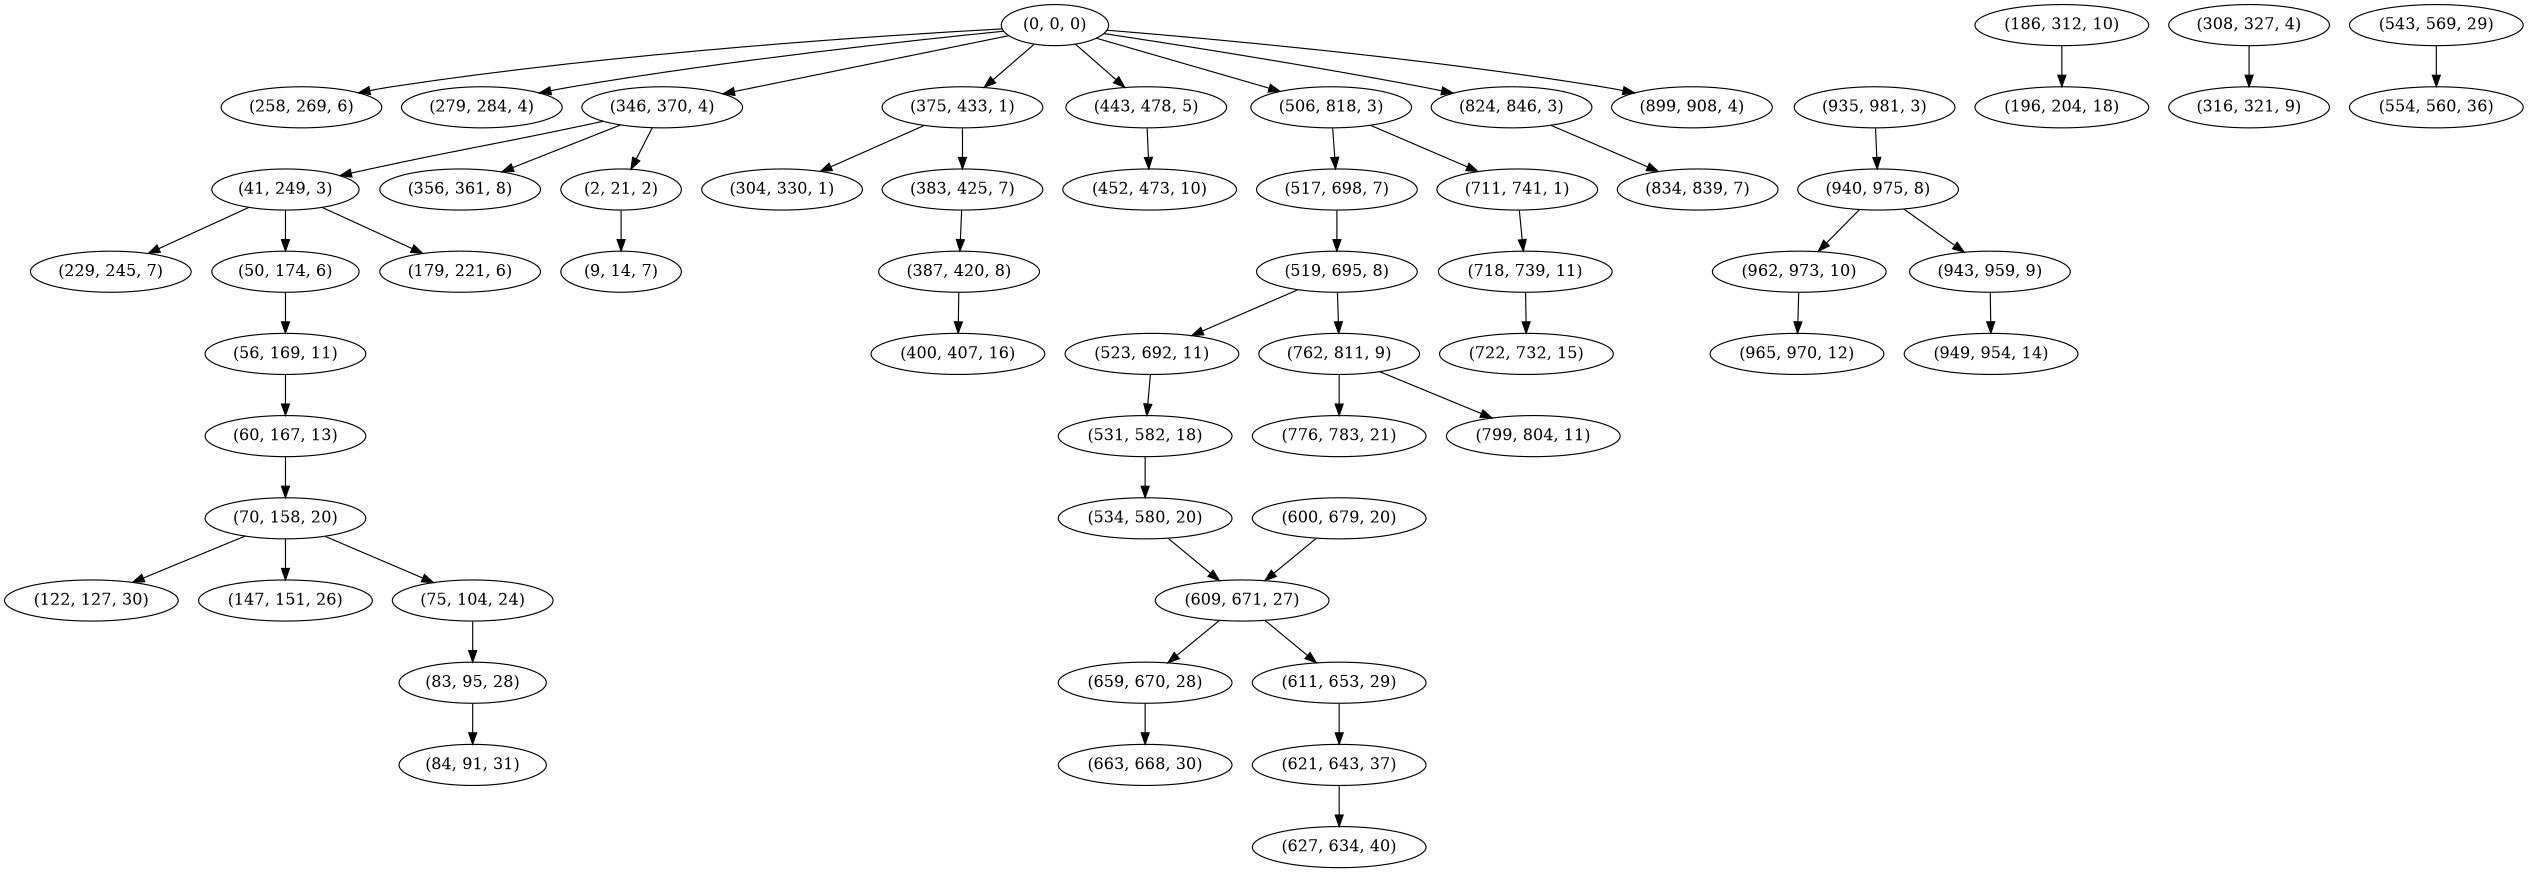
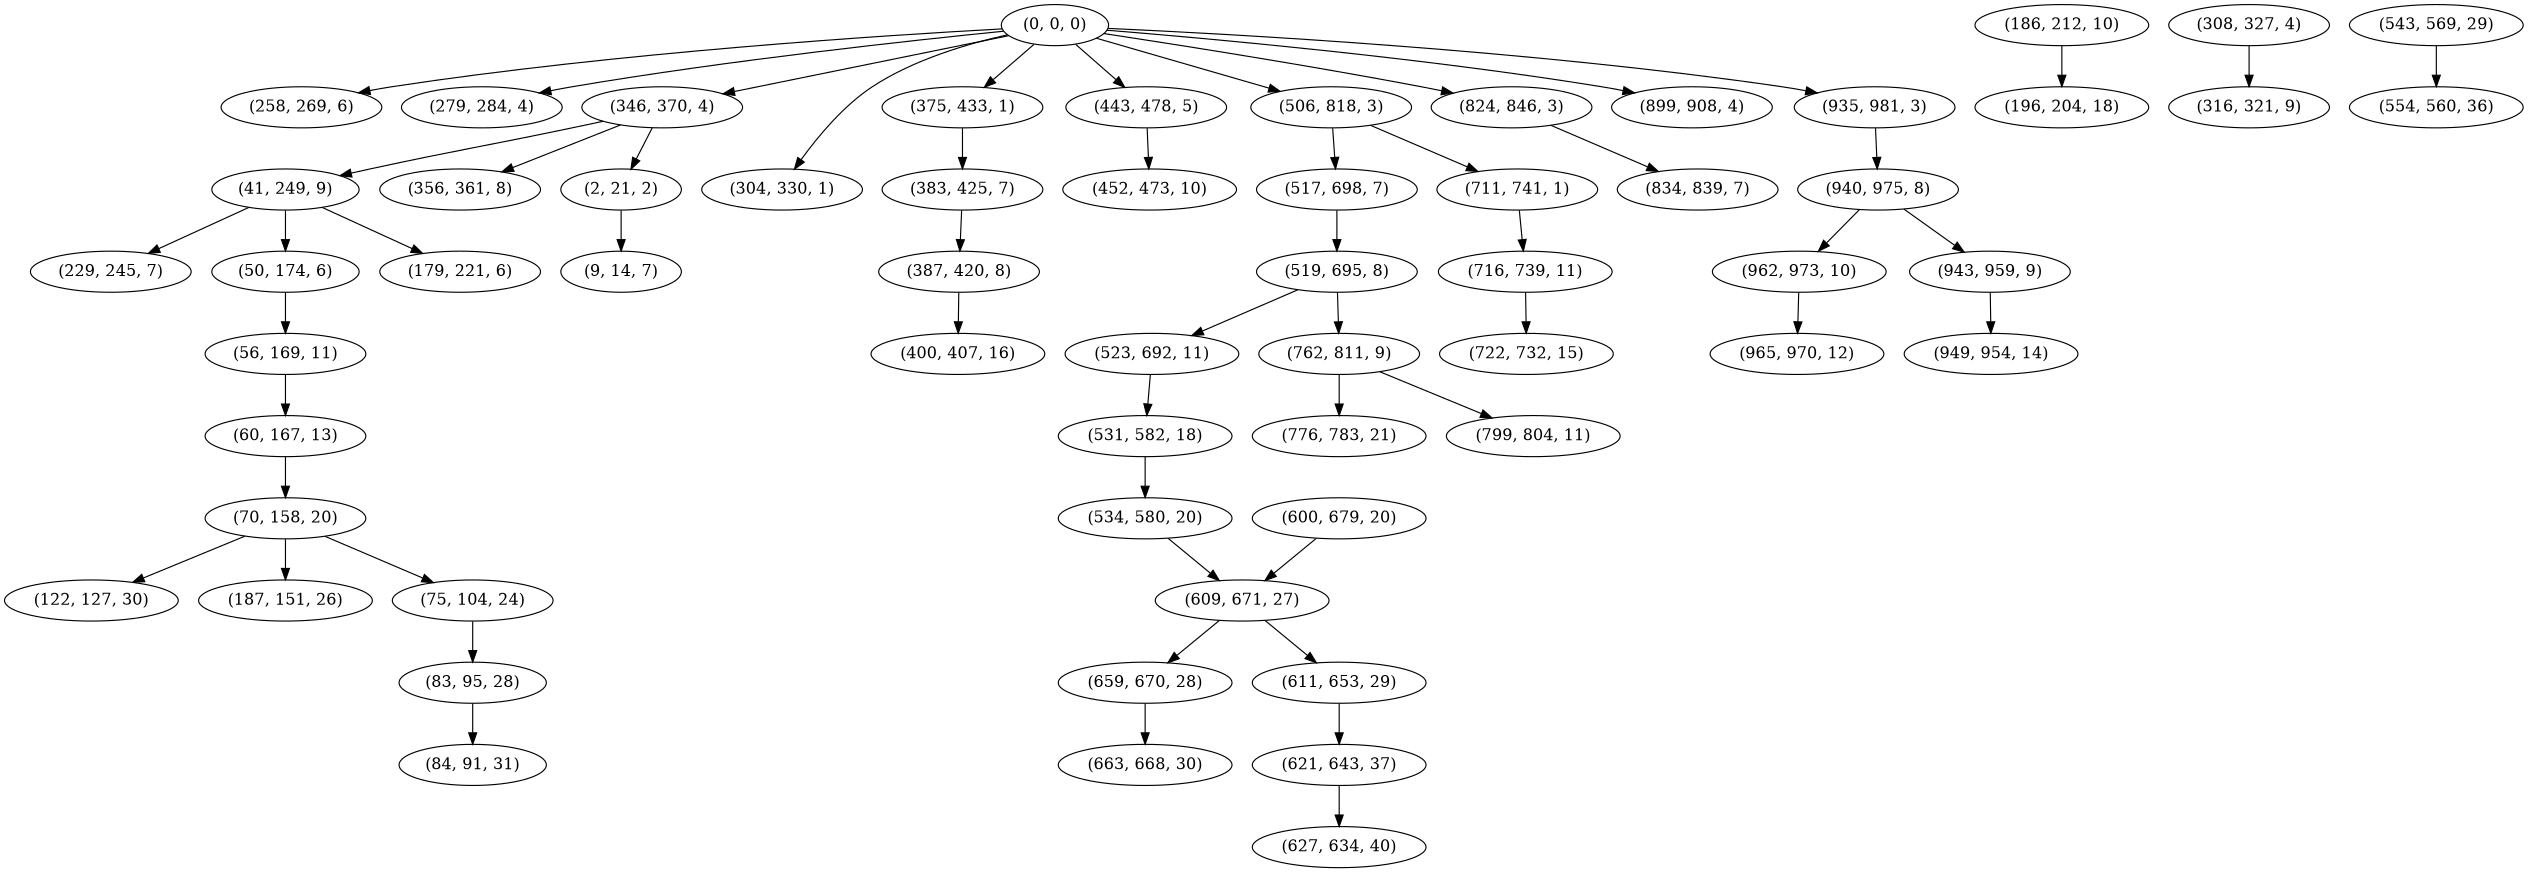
(2062, 25) -> (2062, 25)
none -> (1458, 51)
(877, 146) -> (891, 76)
(285, 190) -> (285, 190)
(1525, 272) -> (1525, 272)
(285, 601) -> (285, 601)
